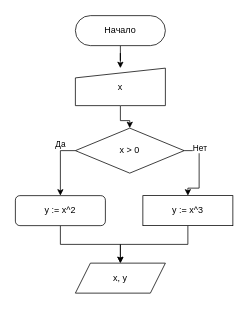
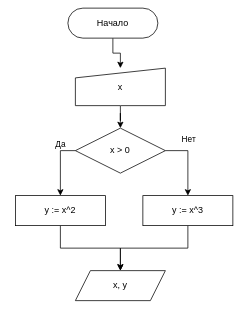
(120, 30) -> (113, 23)
(130, 150) -> (120, 150)
(60, 210) -> (60, 210)
(120, 278) -> (120, 285)
